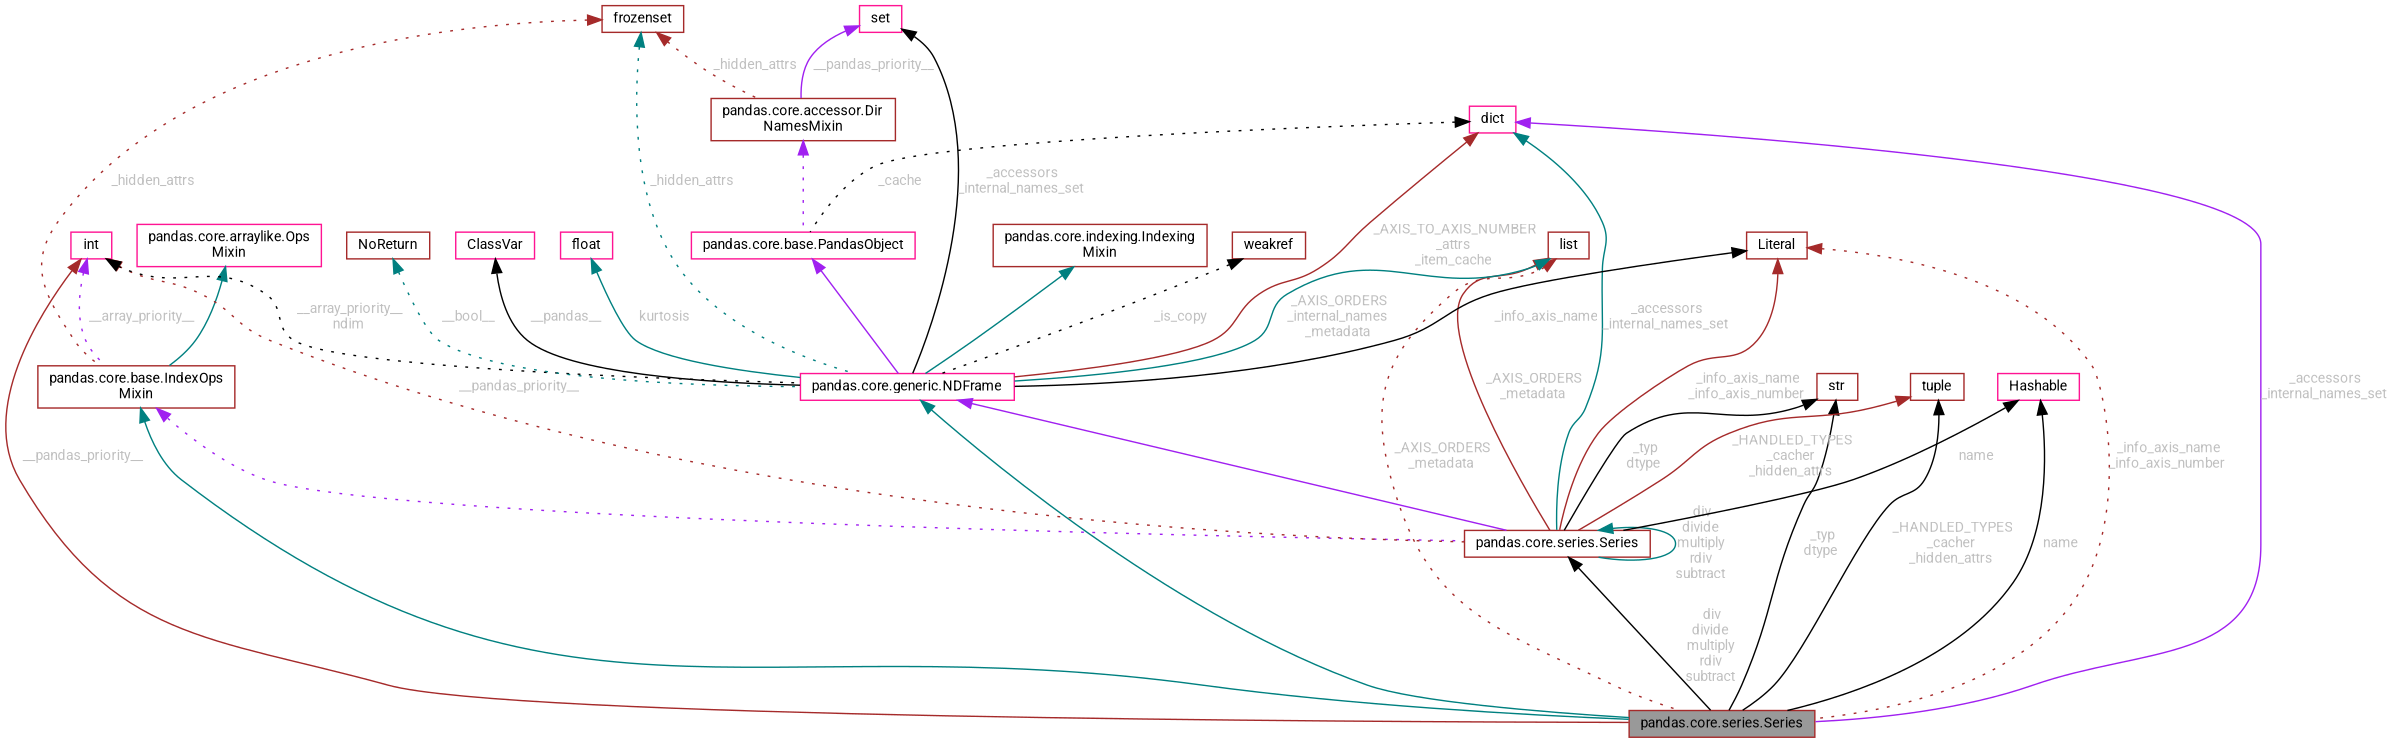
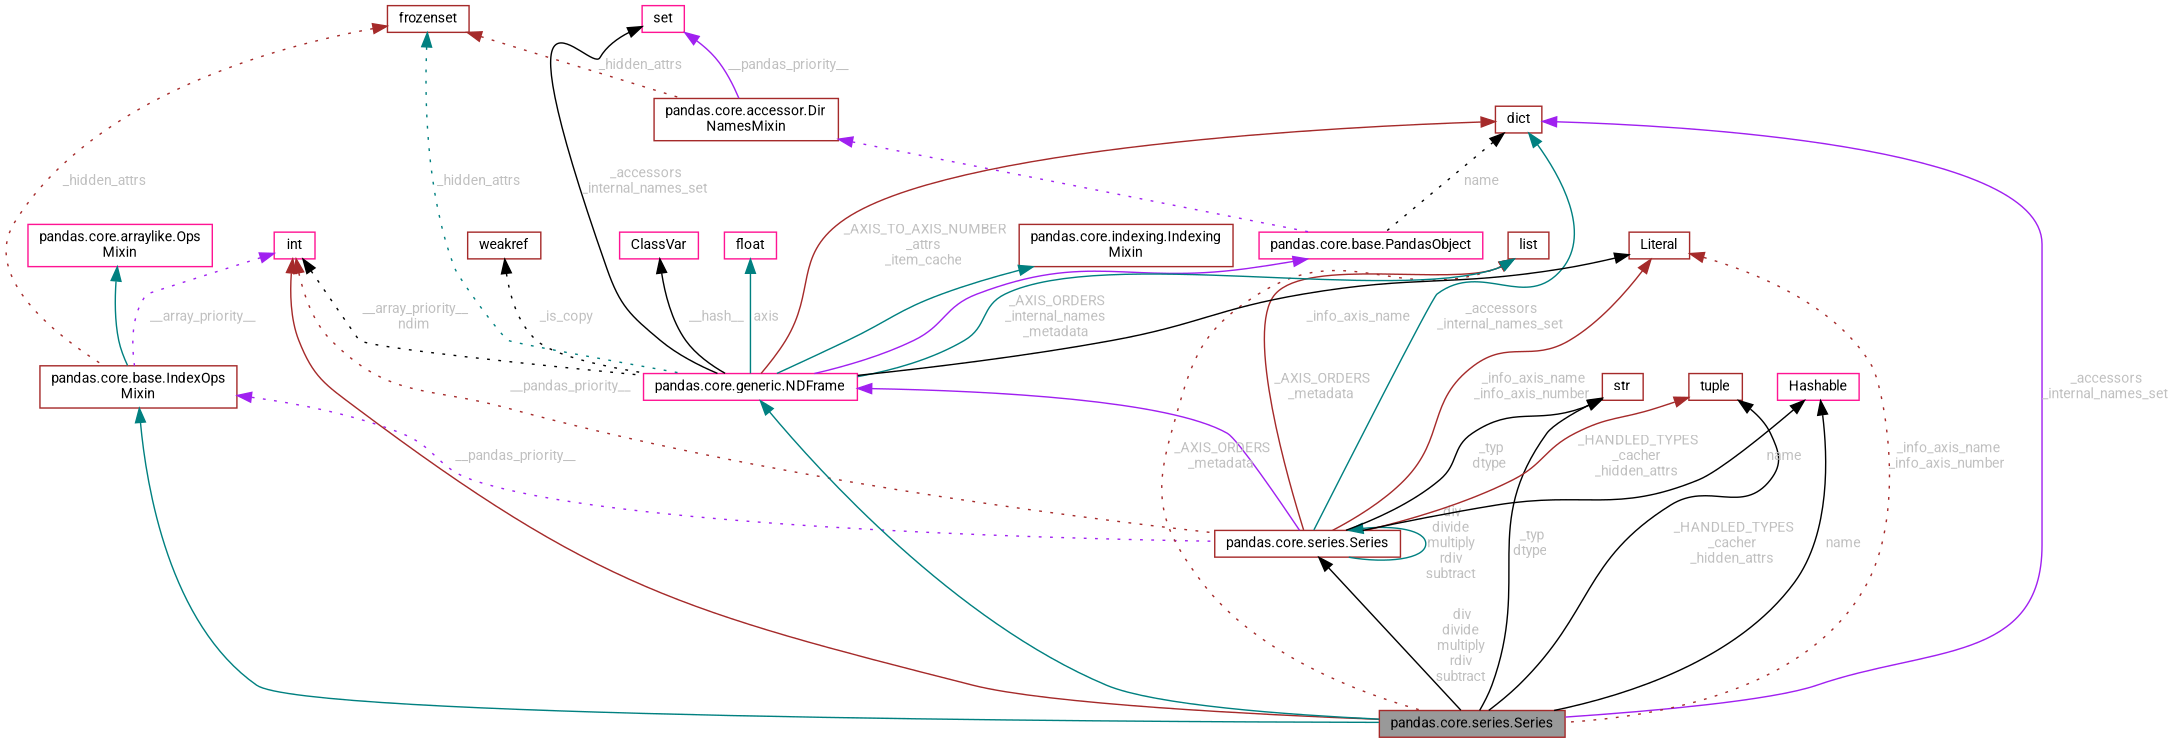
(1493, 120) -> (1519, 120)
(899, 181) -> (1481, 181)
(388, 246) -> none
(565, 317) -> (715, 317)
(663, 317) -> (765, 317)
